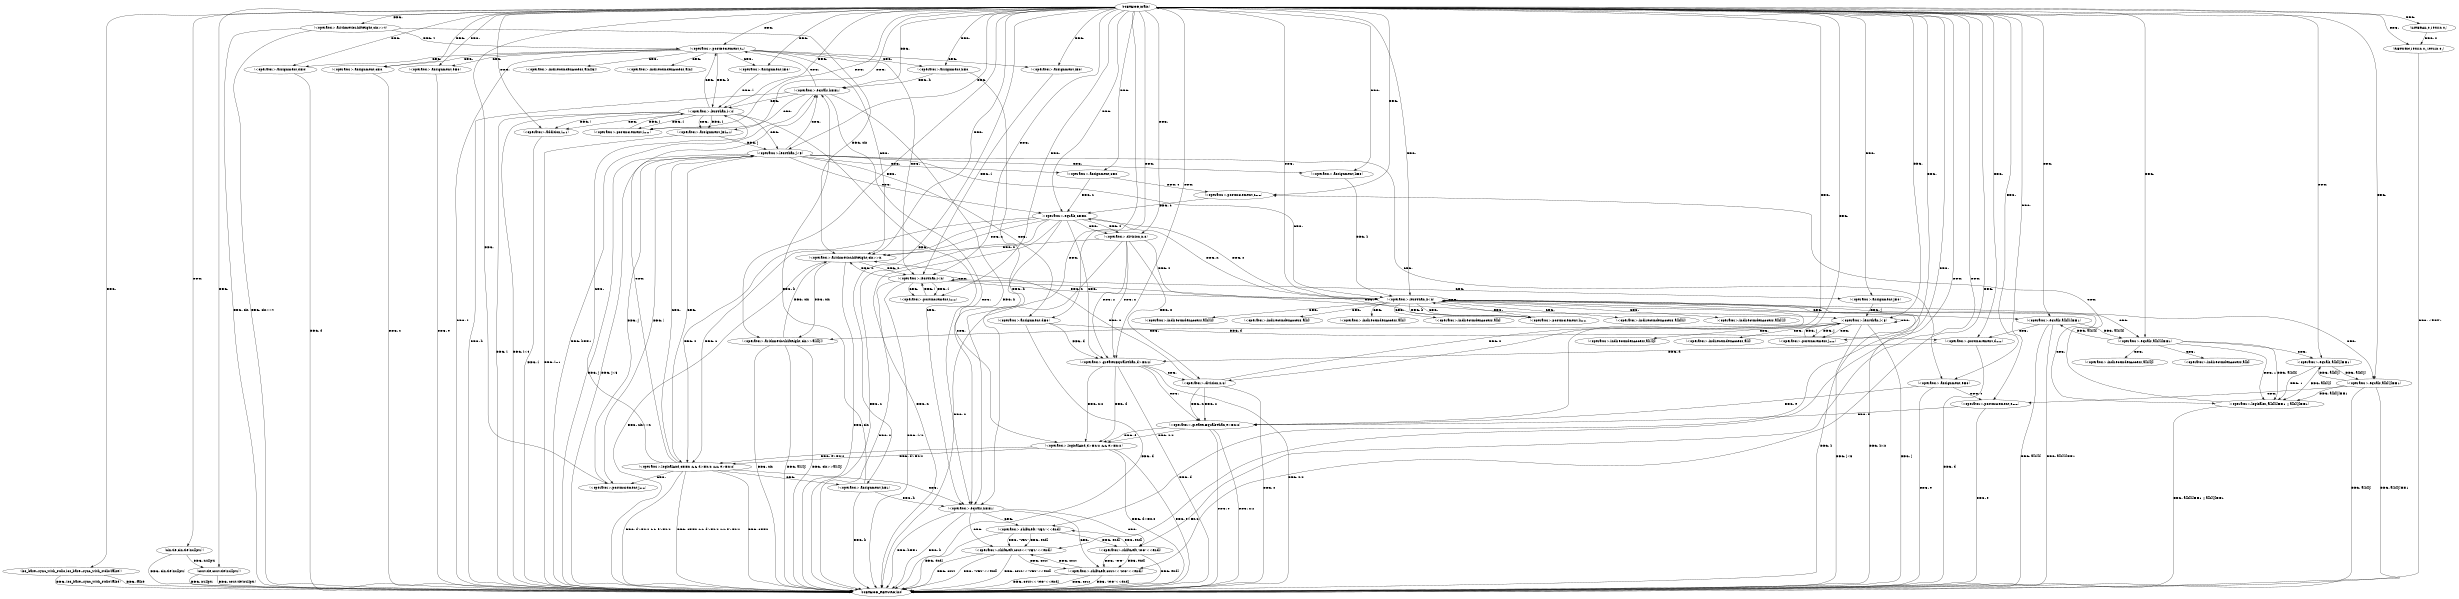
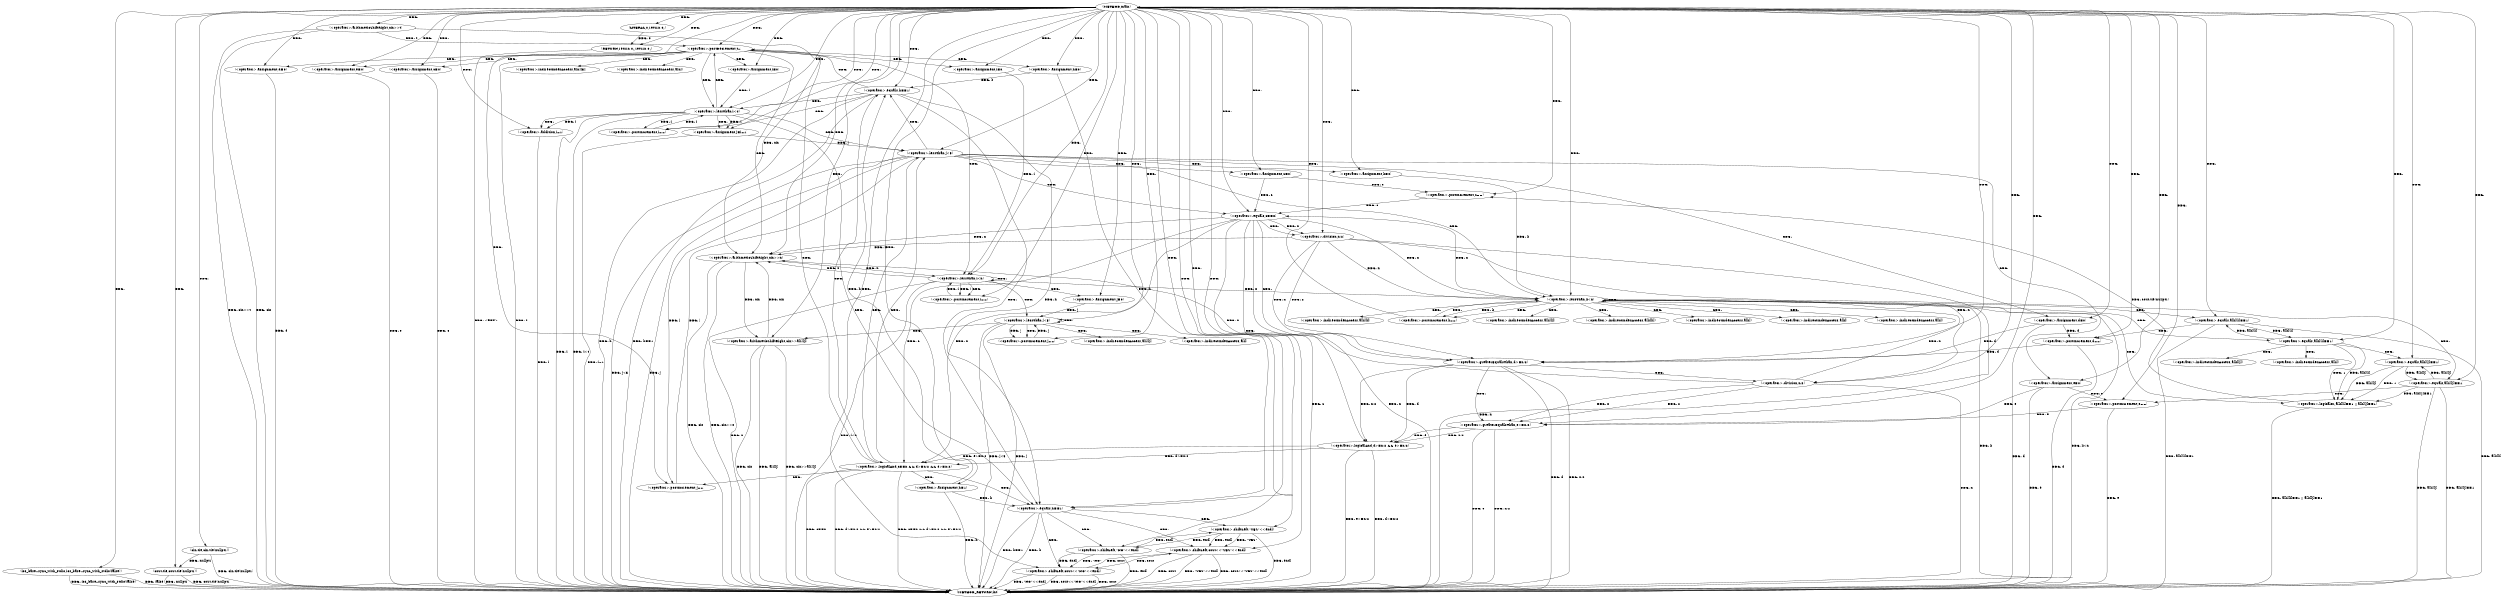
(723, 80) -> (708, 80)
(595, 239) -> (800, 237)
(2093, 300) -> (2150, 300)
